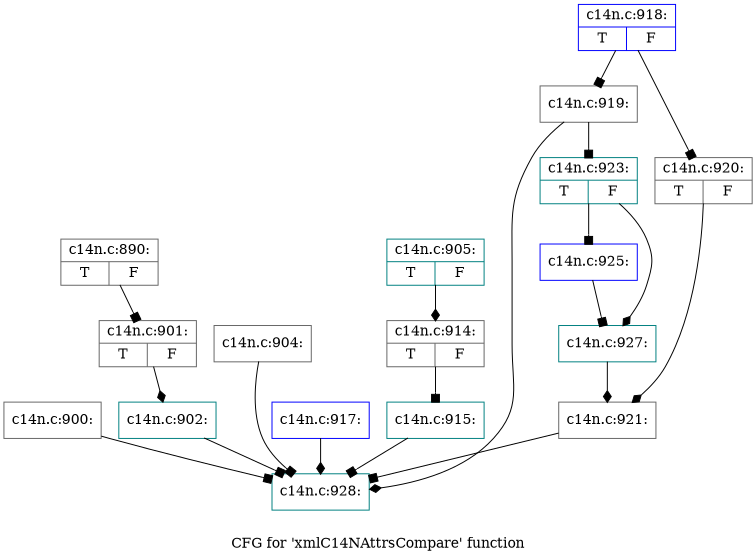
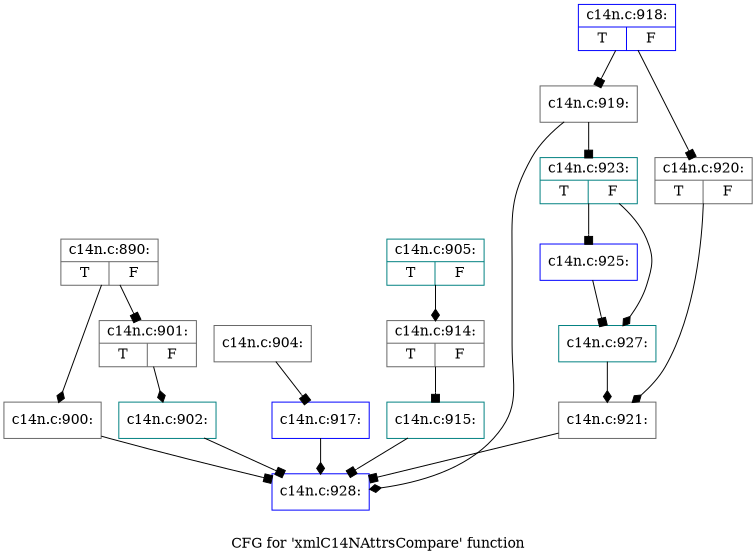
none -> (82, 338)
(257, 419) -> (289, 378)
(321, 492) -> (321, 492)
